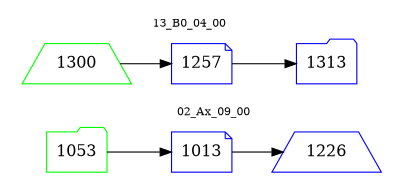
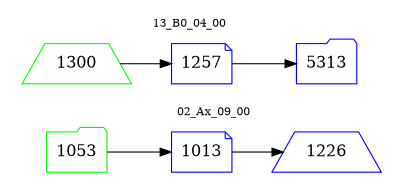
(327, 64) -> (327, 64)
